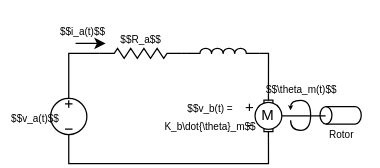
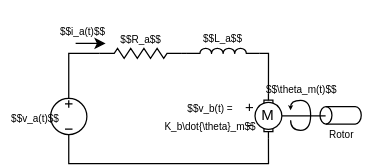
none -> (223, 37)
